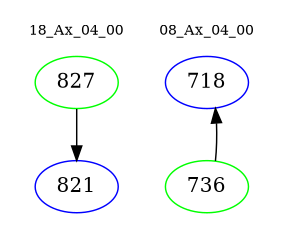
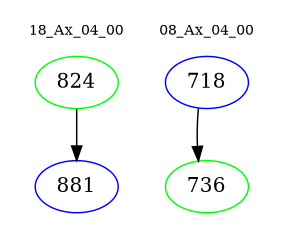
(77, 82) -> (77, 82)
(217, 142) -> (197, 127)
(77, 187) -> (77, 187)
